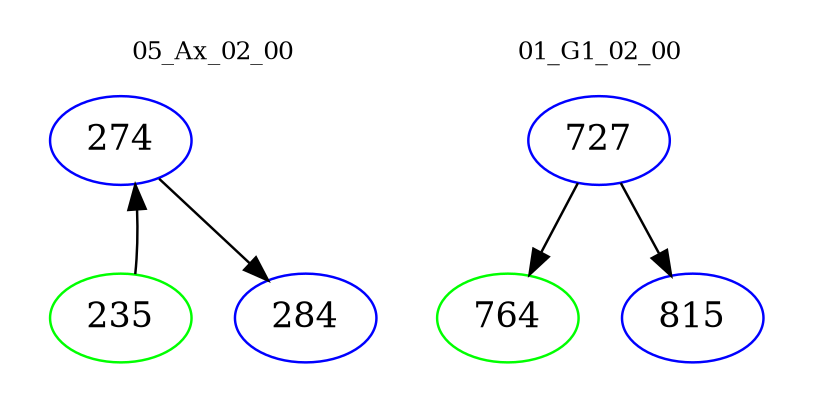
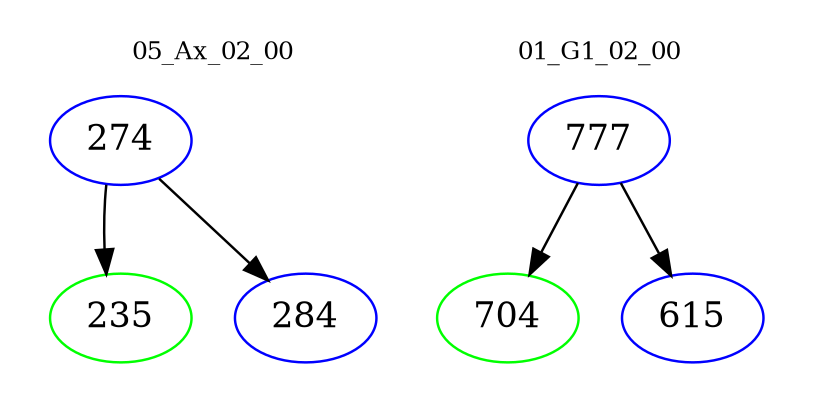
(599, 141) -> (599, 141)
(137, 242) -> (104, 217)
(508, 318) -> (508, 318)
(693, 318) -> (693, 318)
